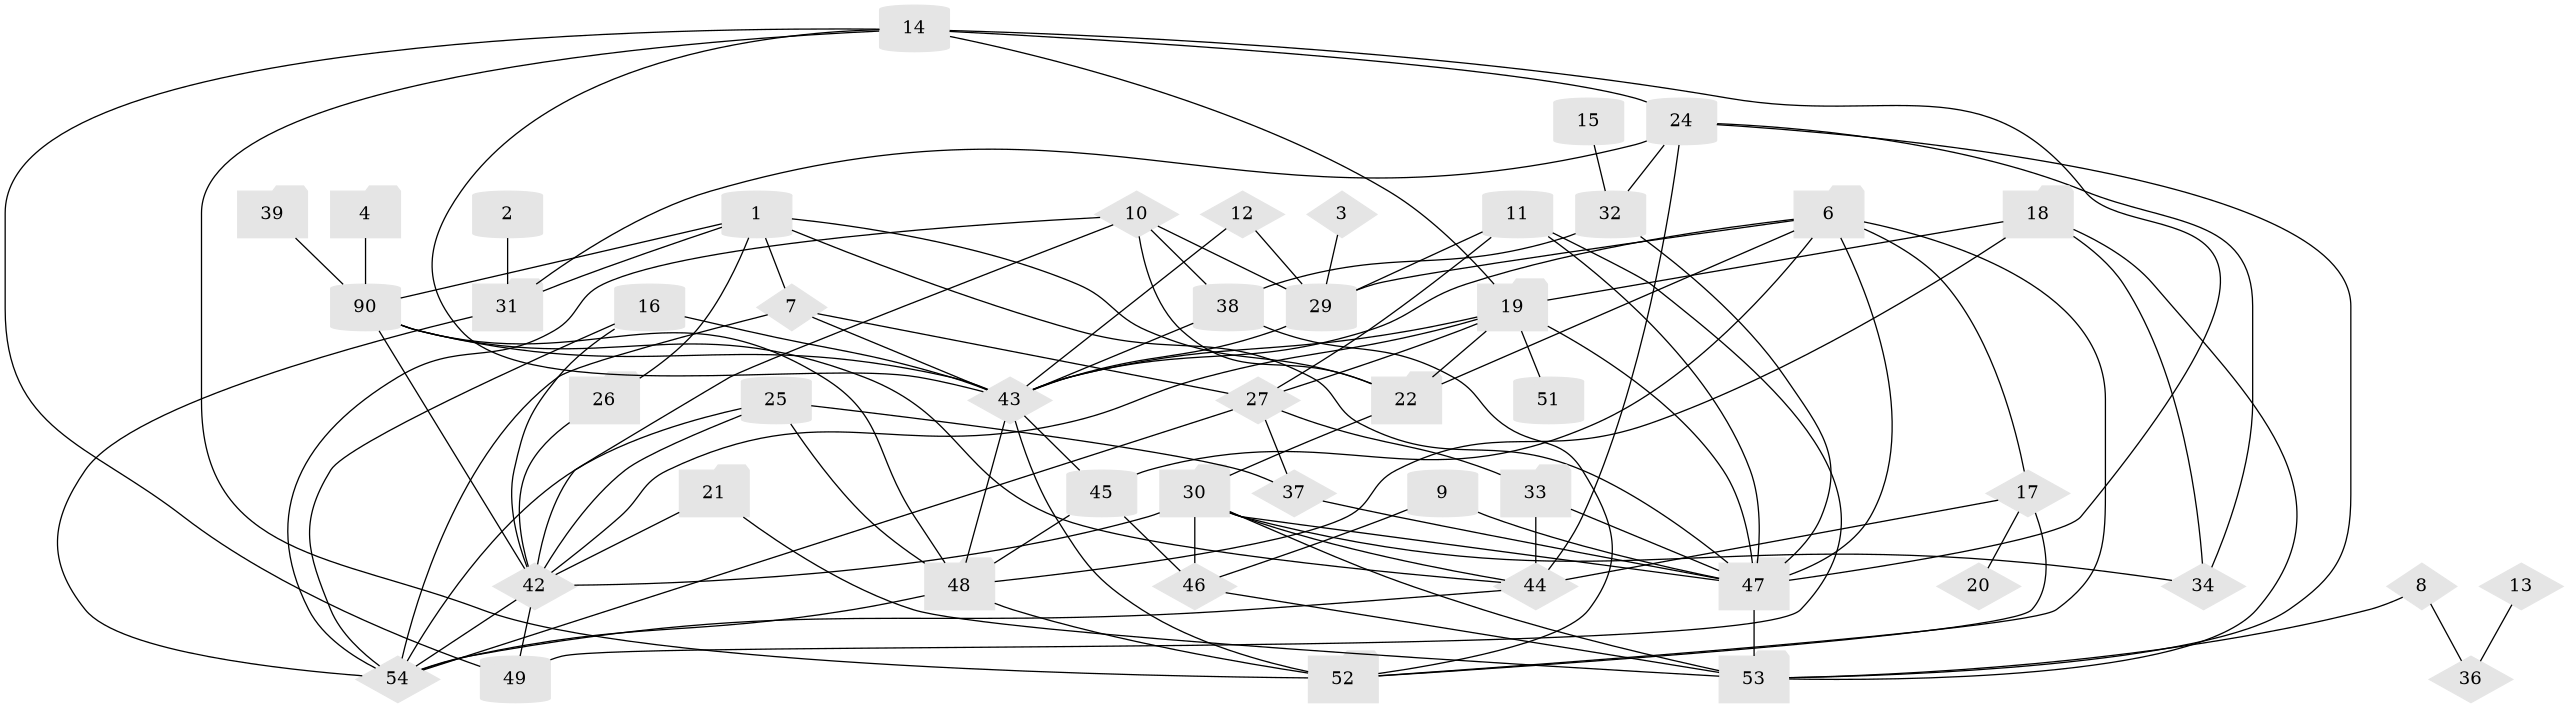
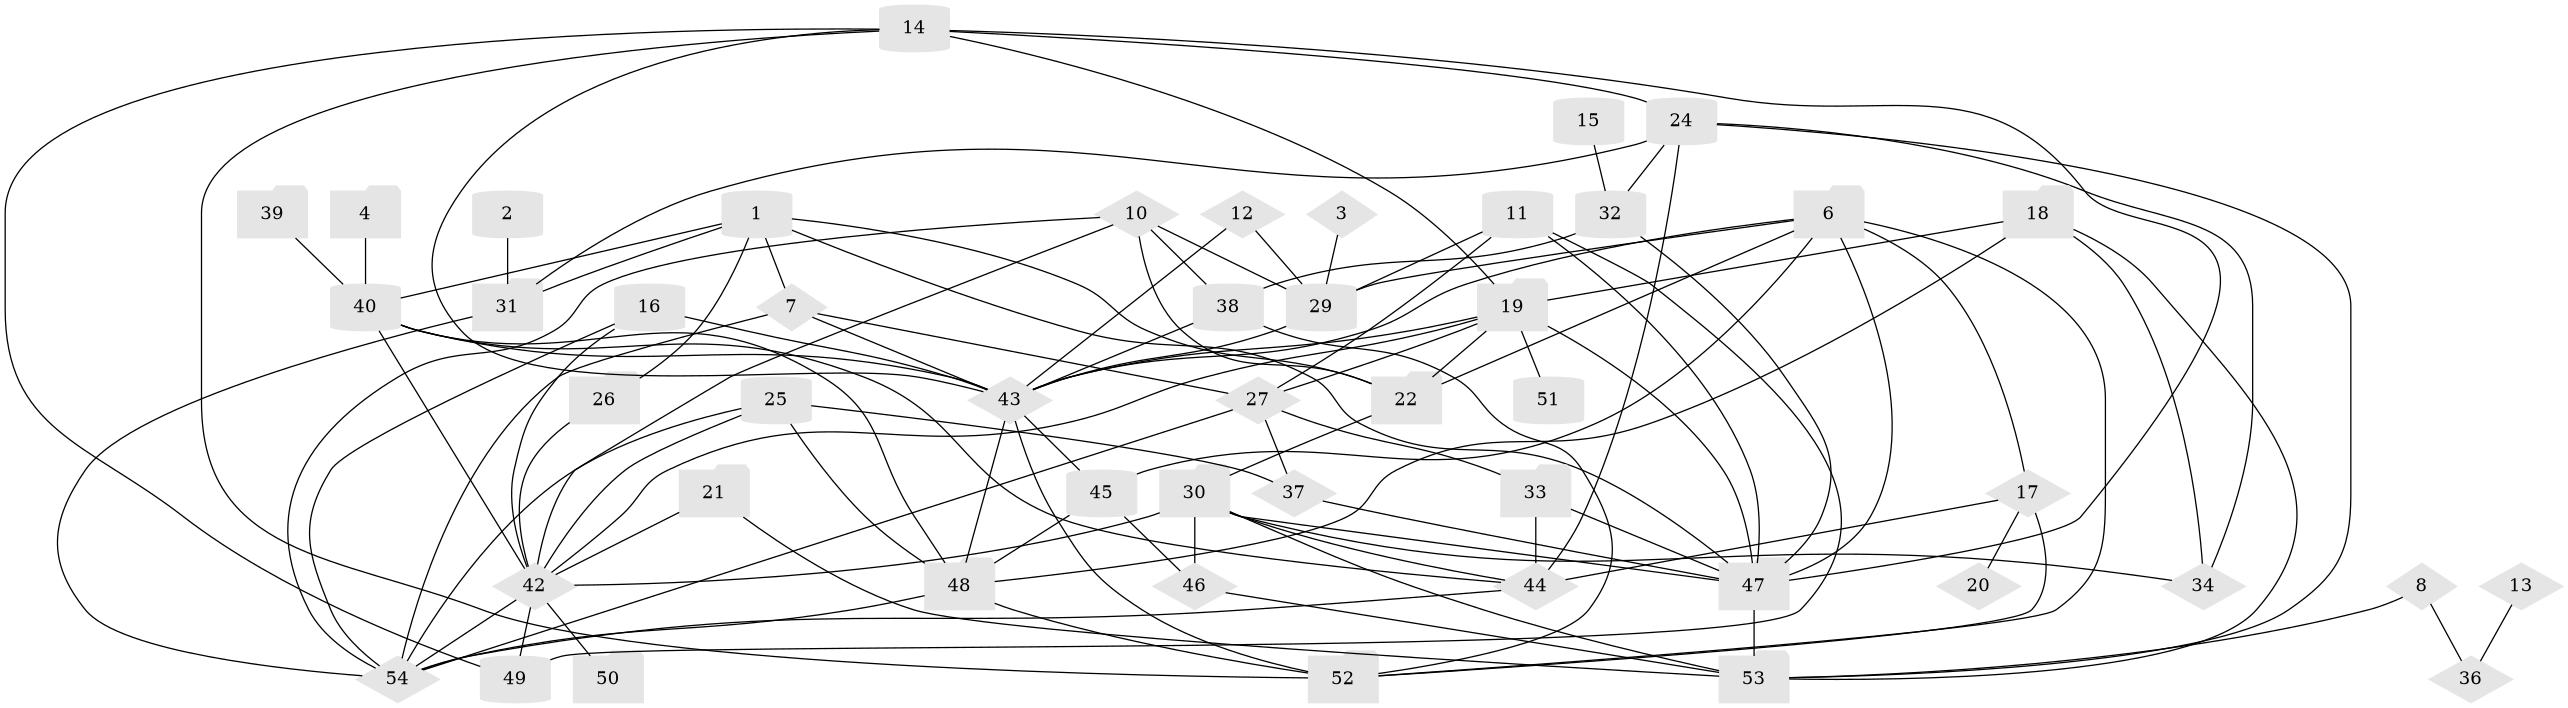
(366, 307) -> (366, 307)
(1443, 493) -> none
none -> (608, 679)
